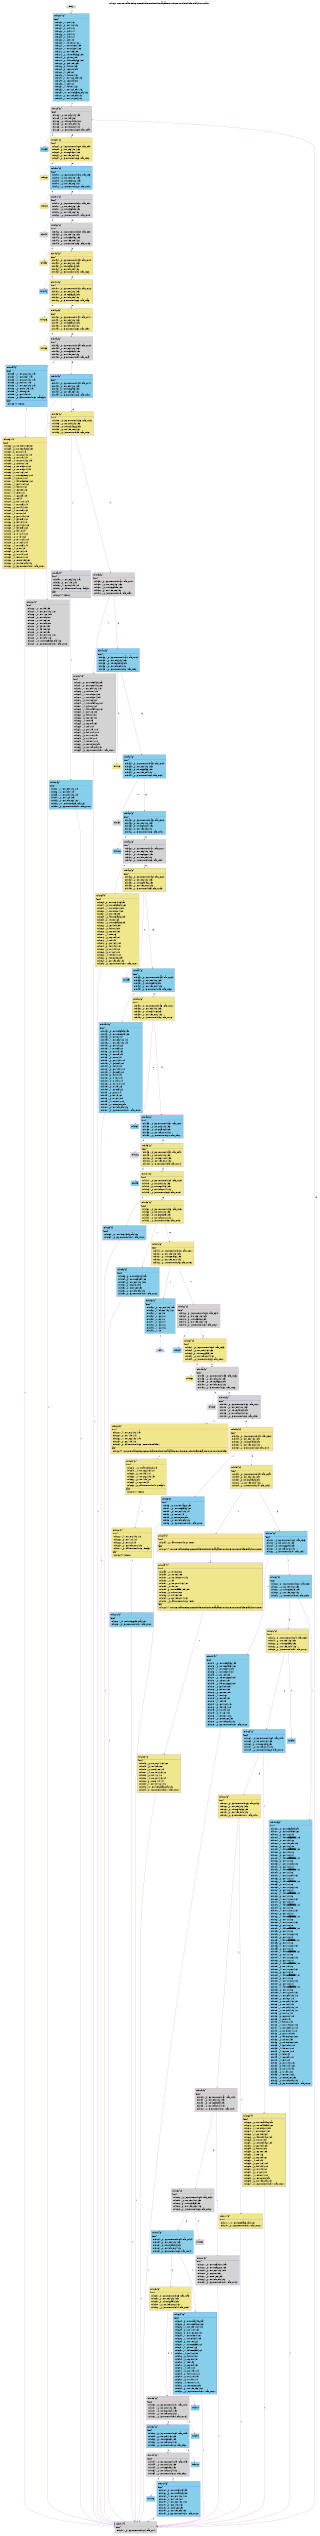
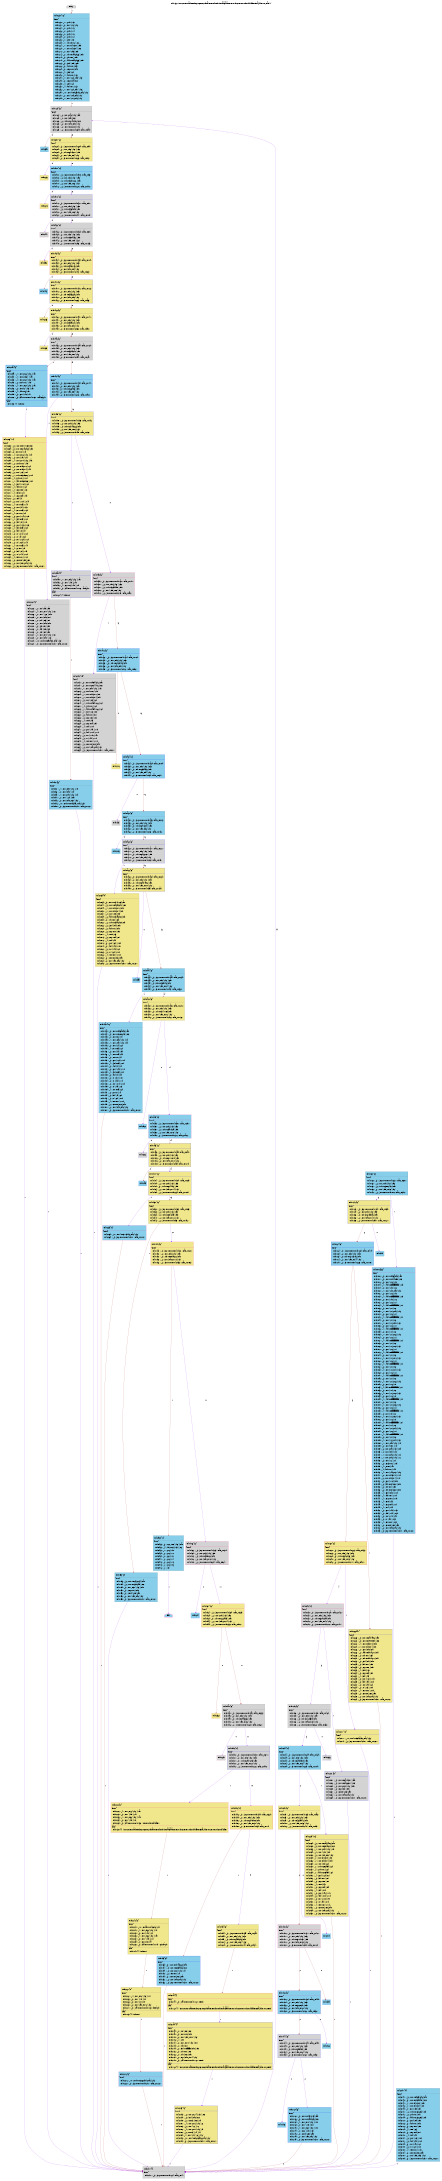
(286, 1543) -> none
(195, 2353) -> (326, 1875)
